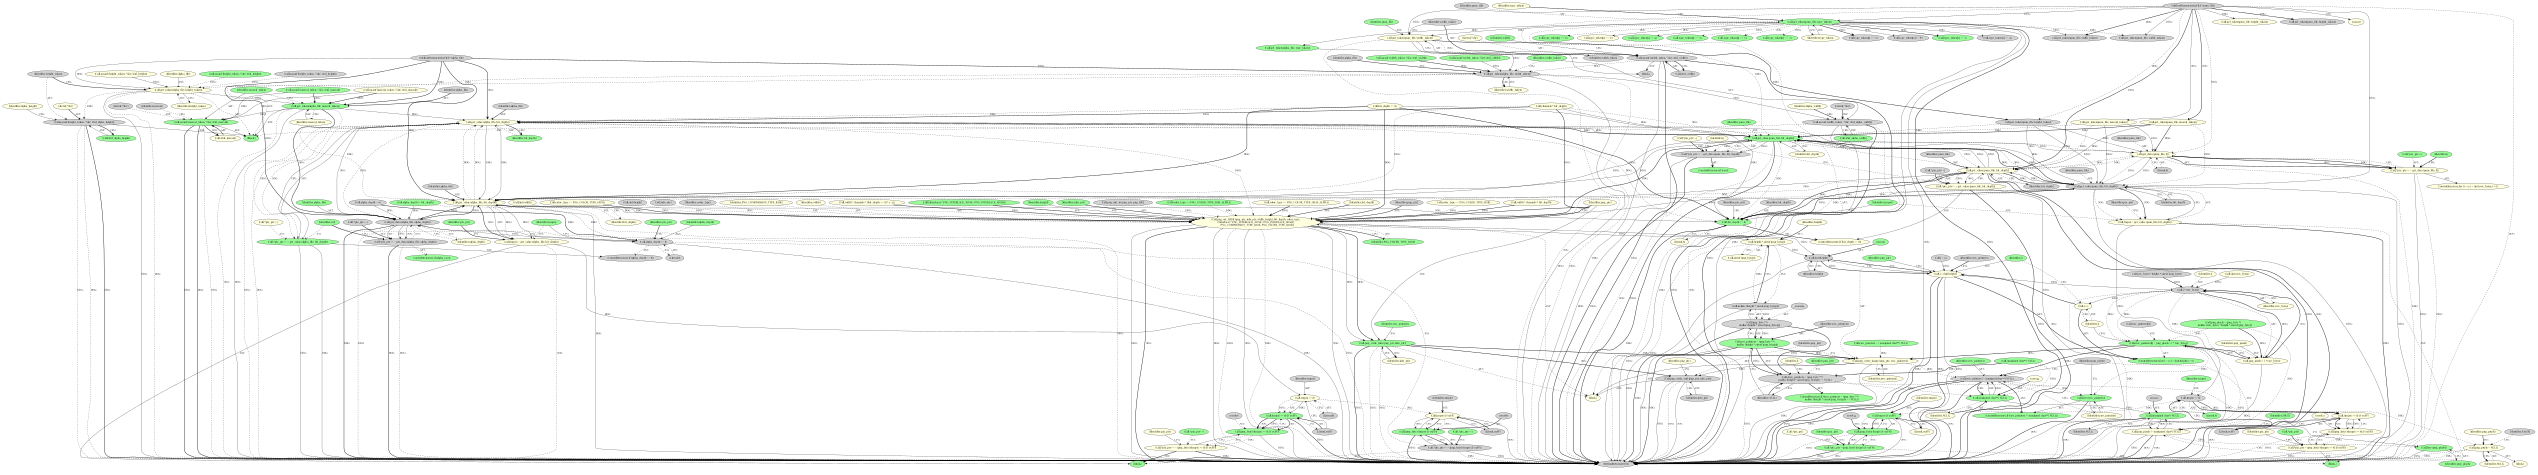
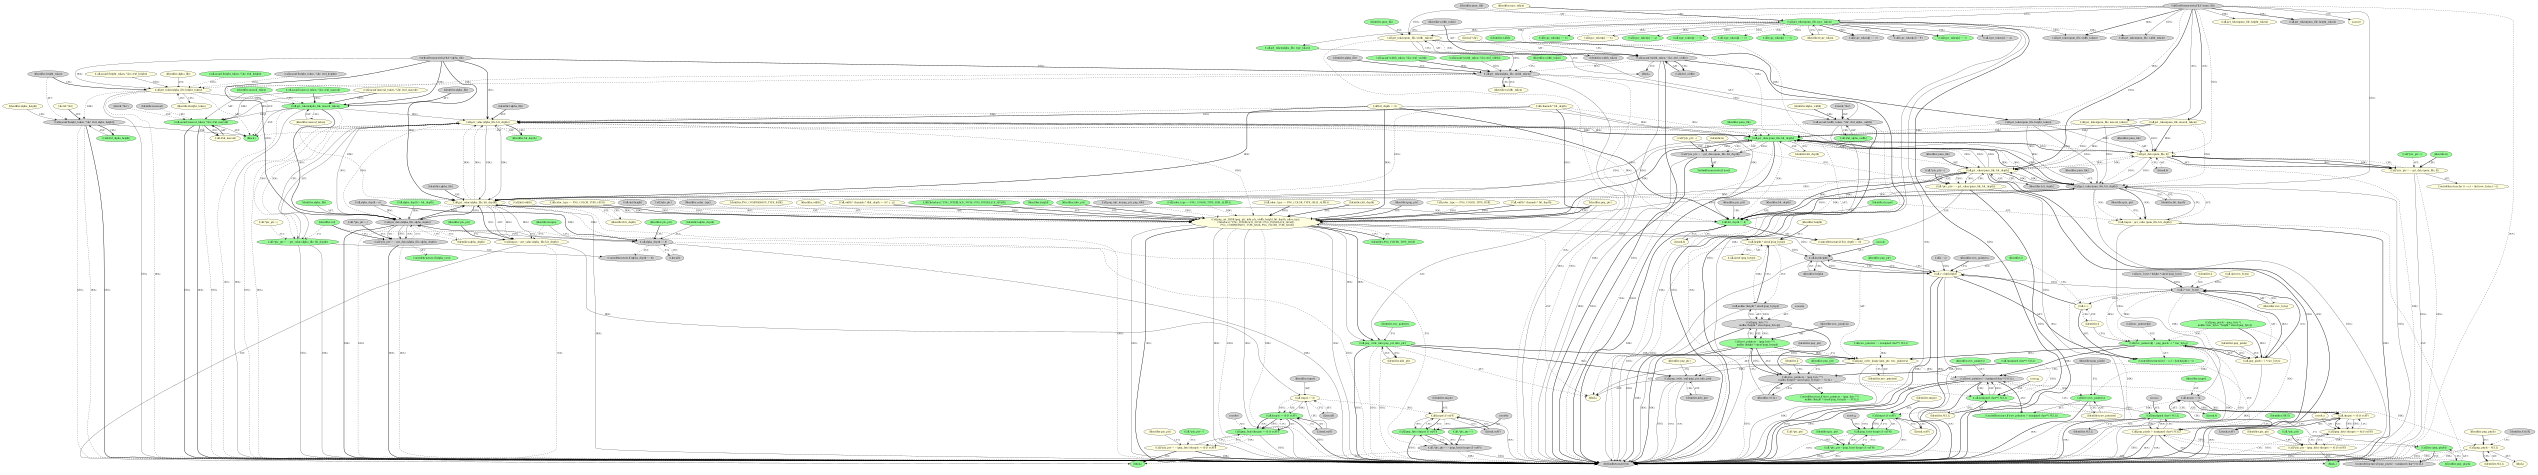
(2040, 148) -> (2040, 148)
(1713, 170) -> (1713, 170)
none -> (2389, 464)
